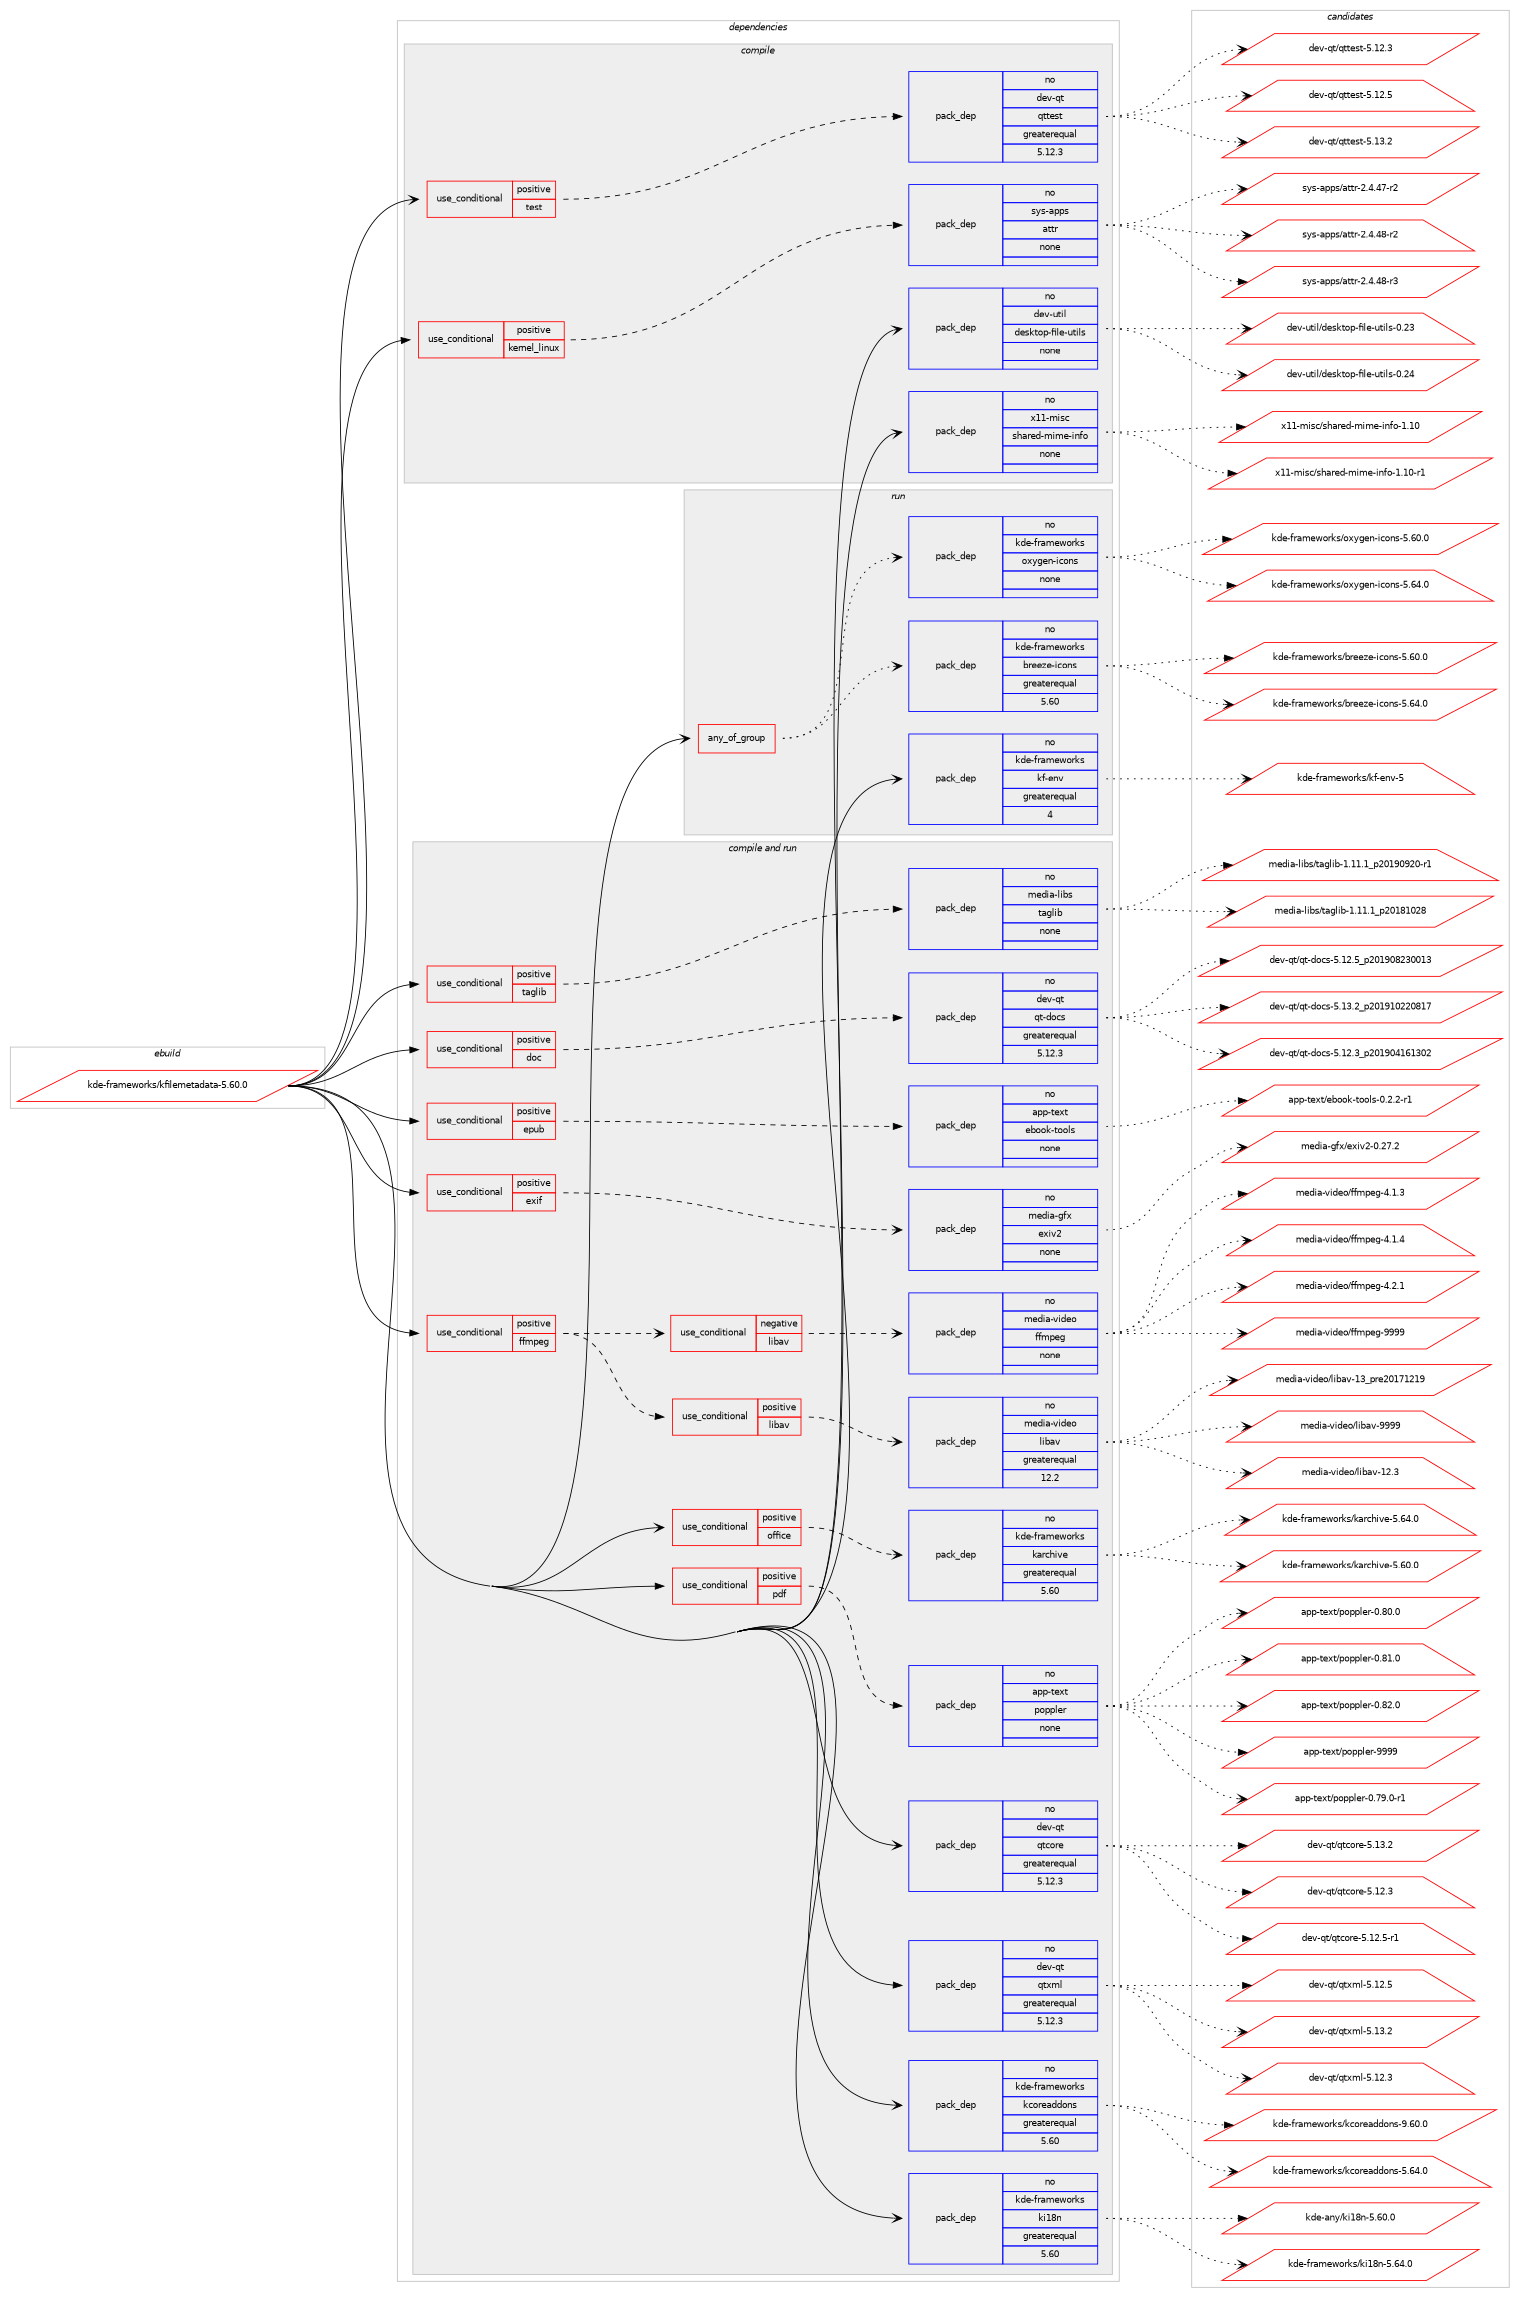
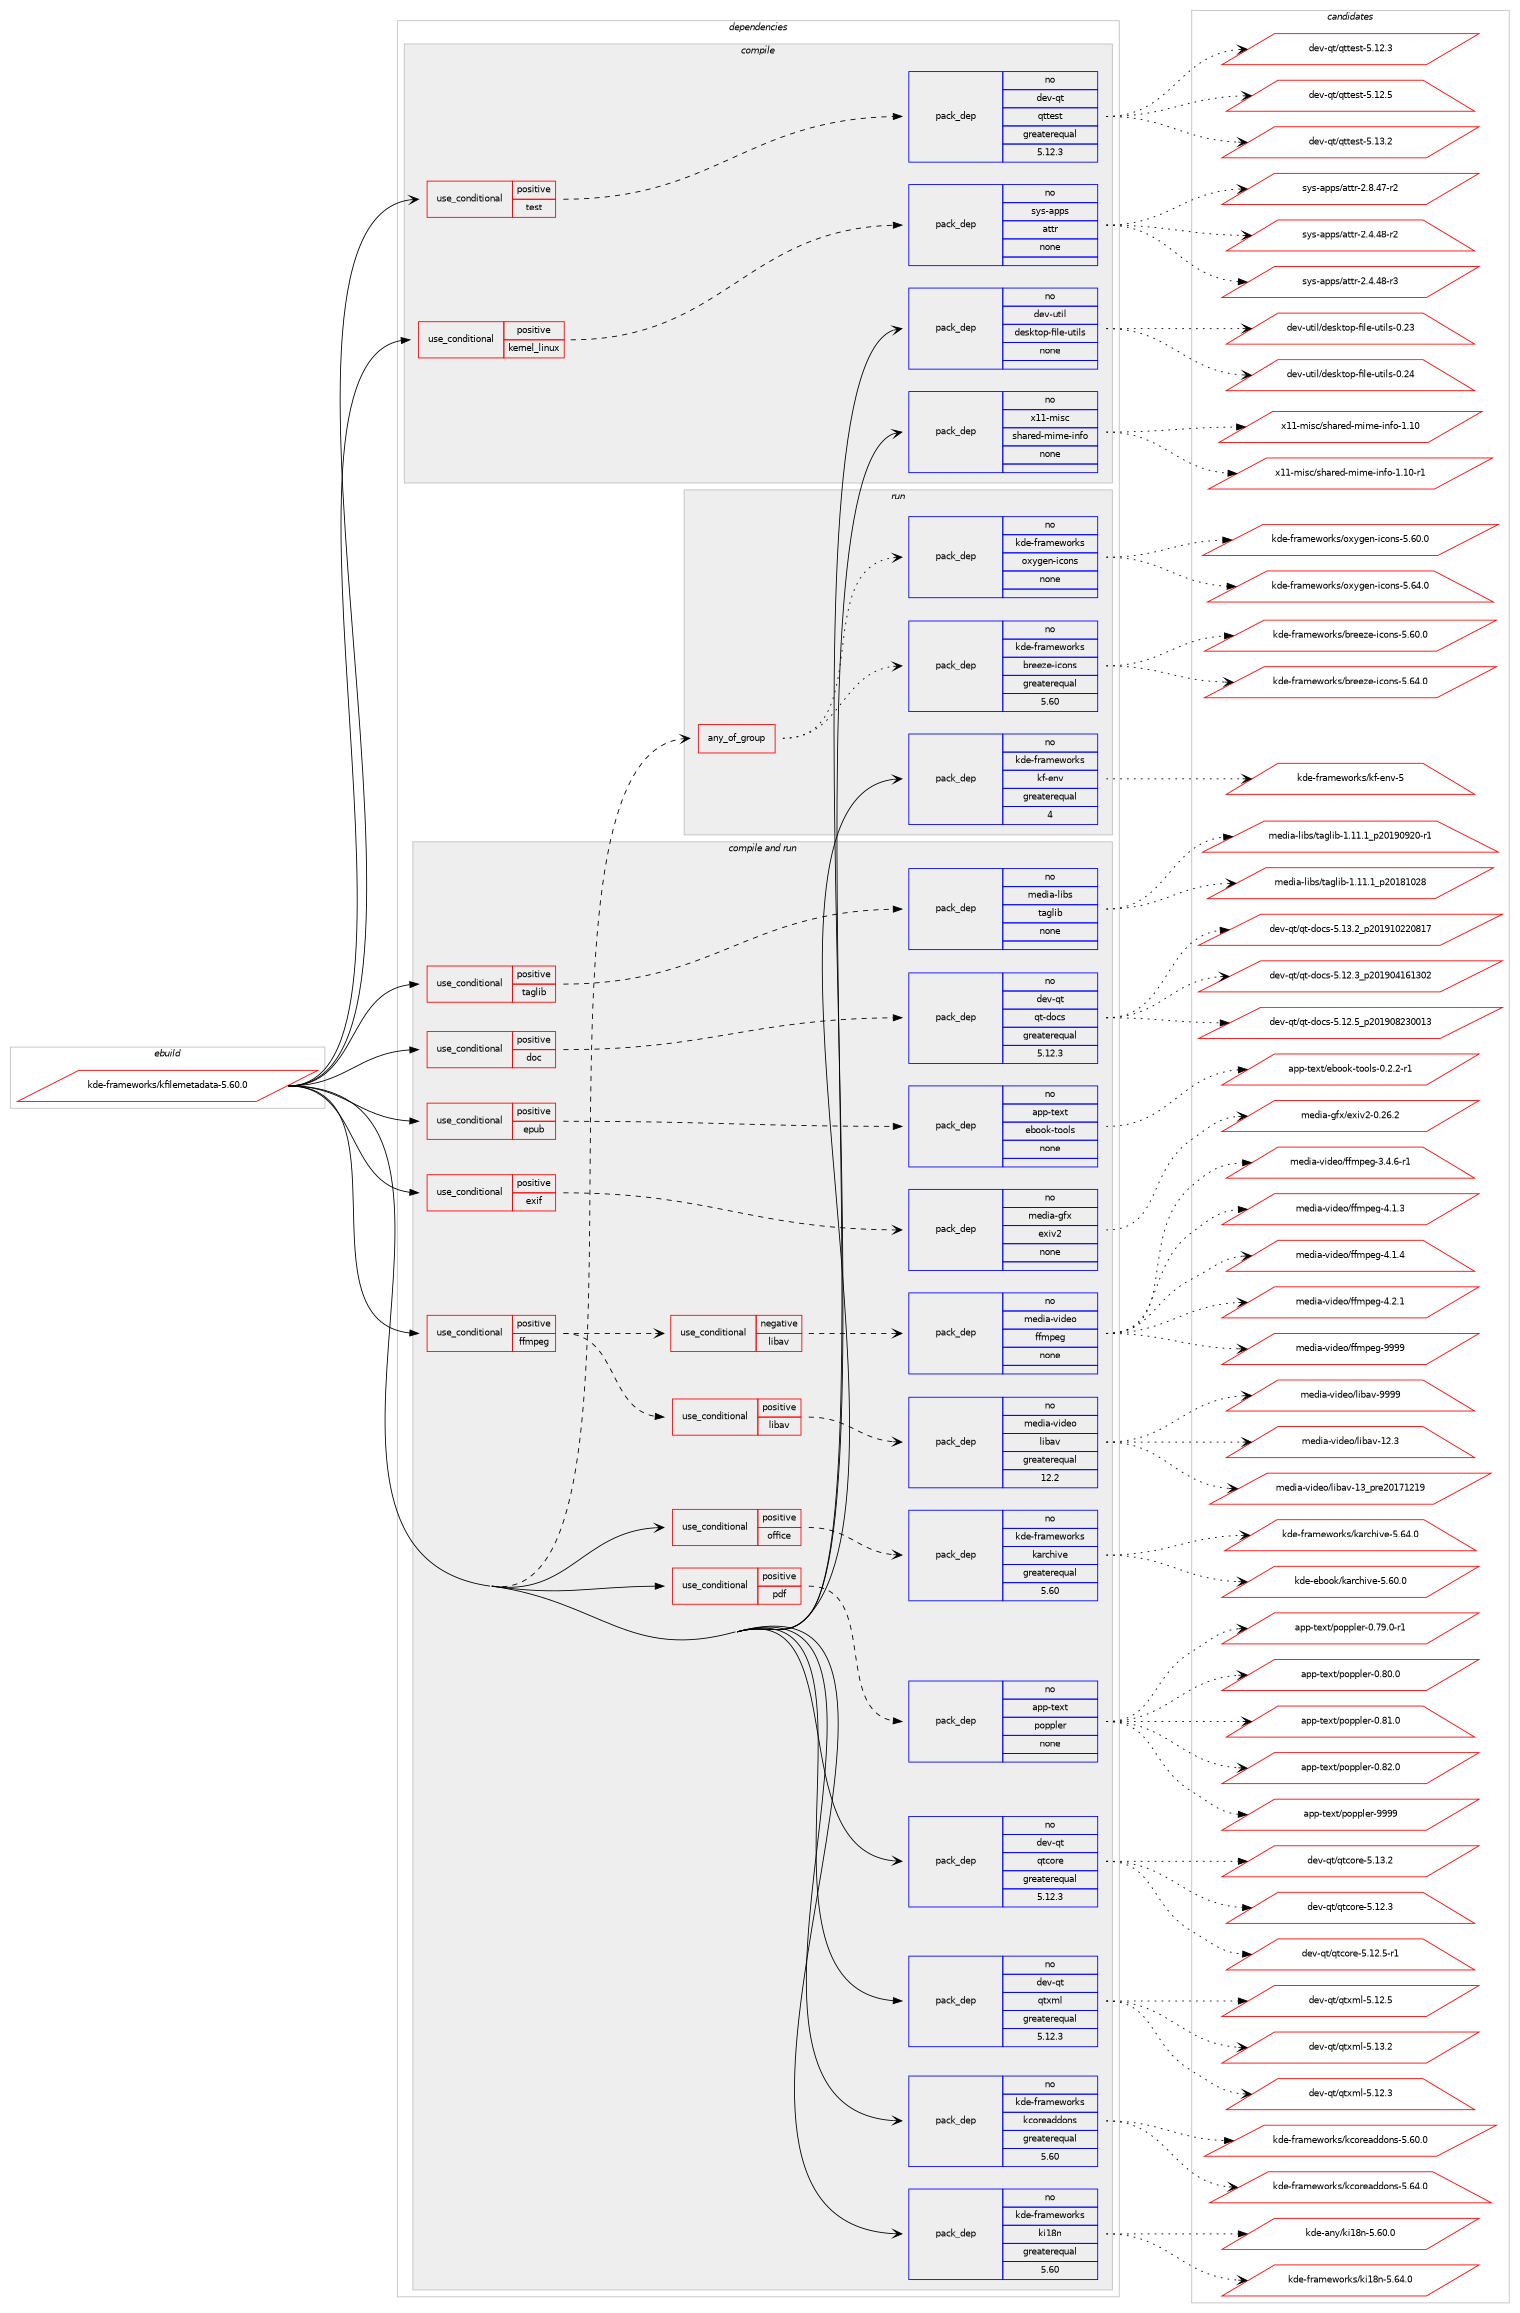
(1351, 189) -> (1351, 189)
(1351, 375) -> (1351, 375)
(1351, 1147) -> (1351, 1116)
none -> (1351, 1163)
(590, 1168) -> (590, 1168)
(1351, 1566) -> (1351, 1582)
(1351, 1985) -> (1351, 2001)
(1351, 2125) -> (1351, 2141)
